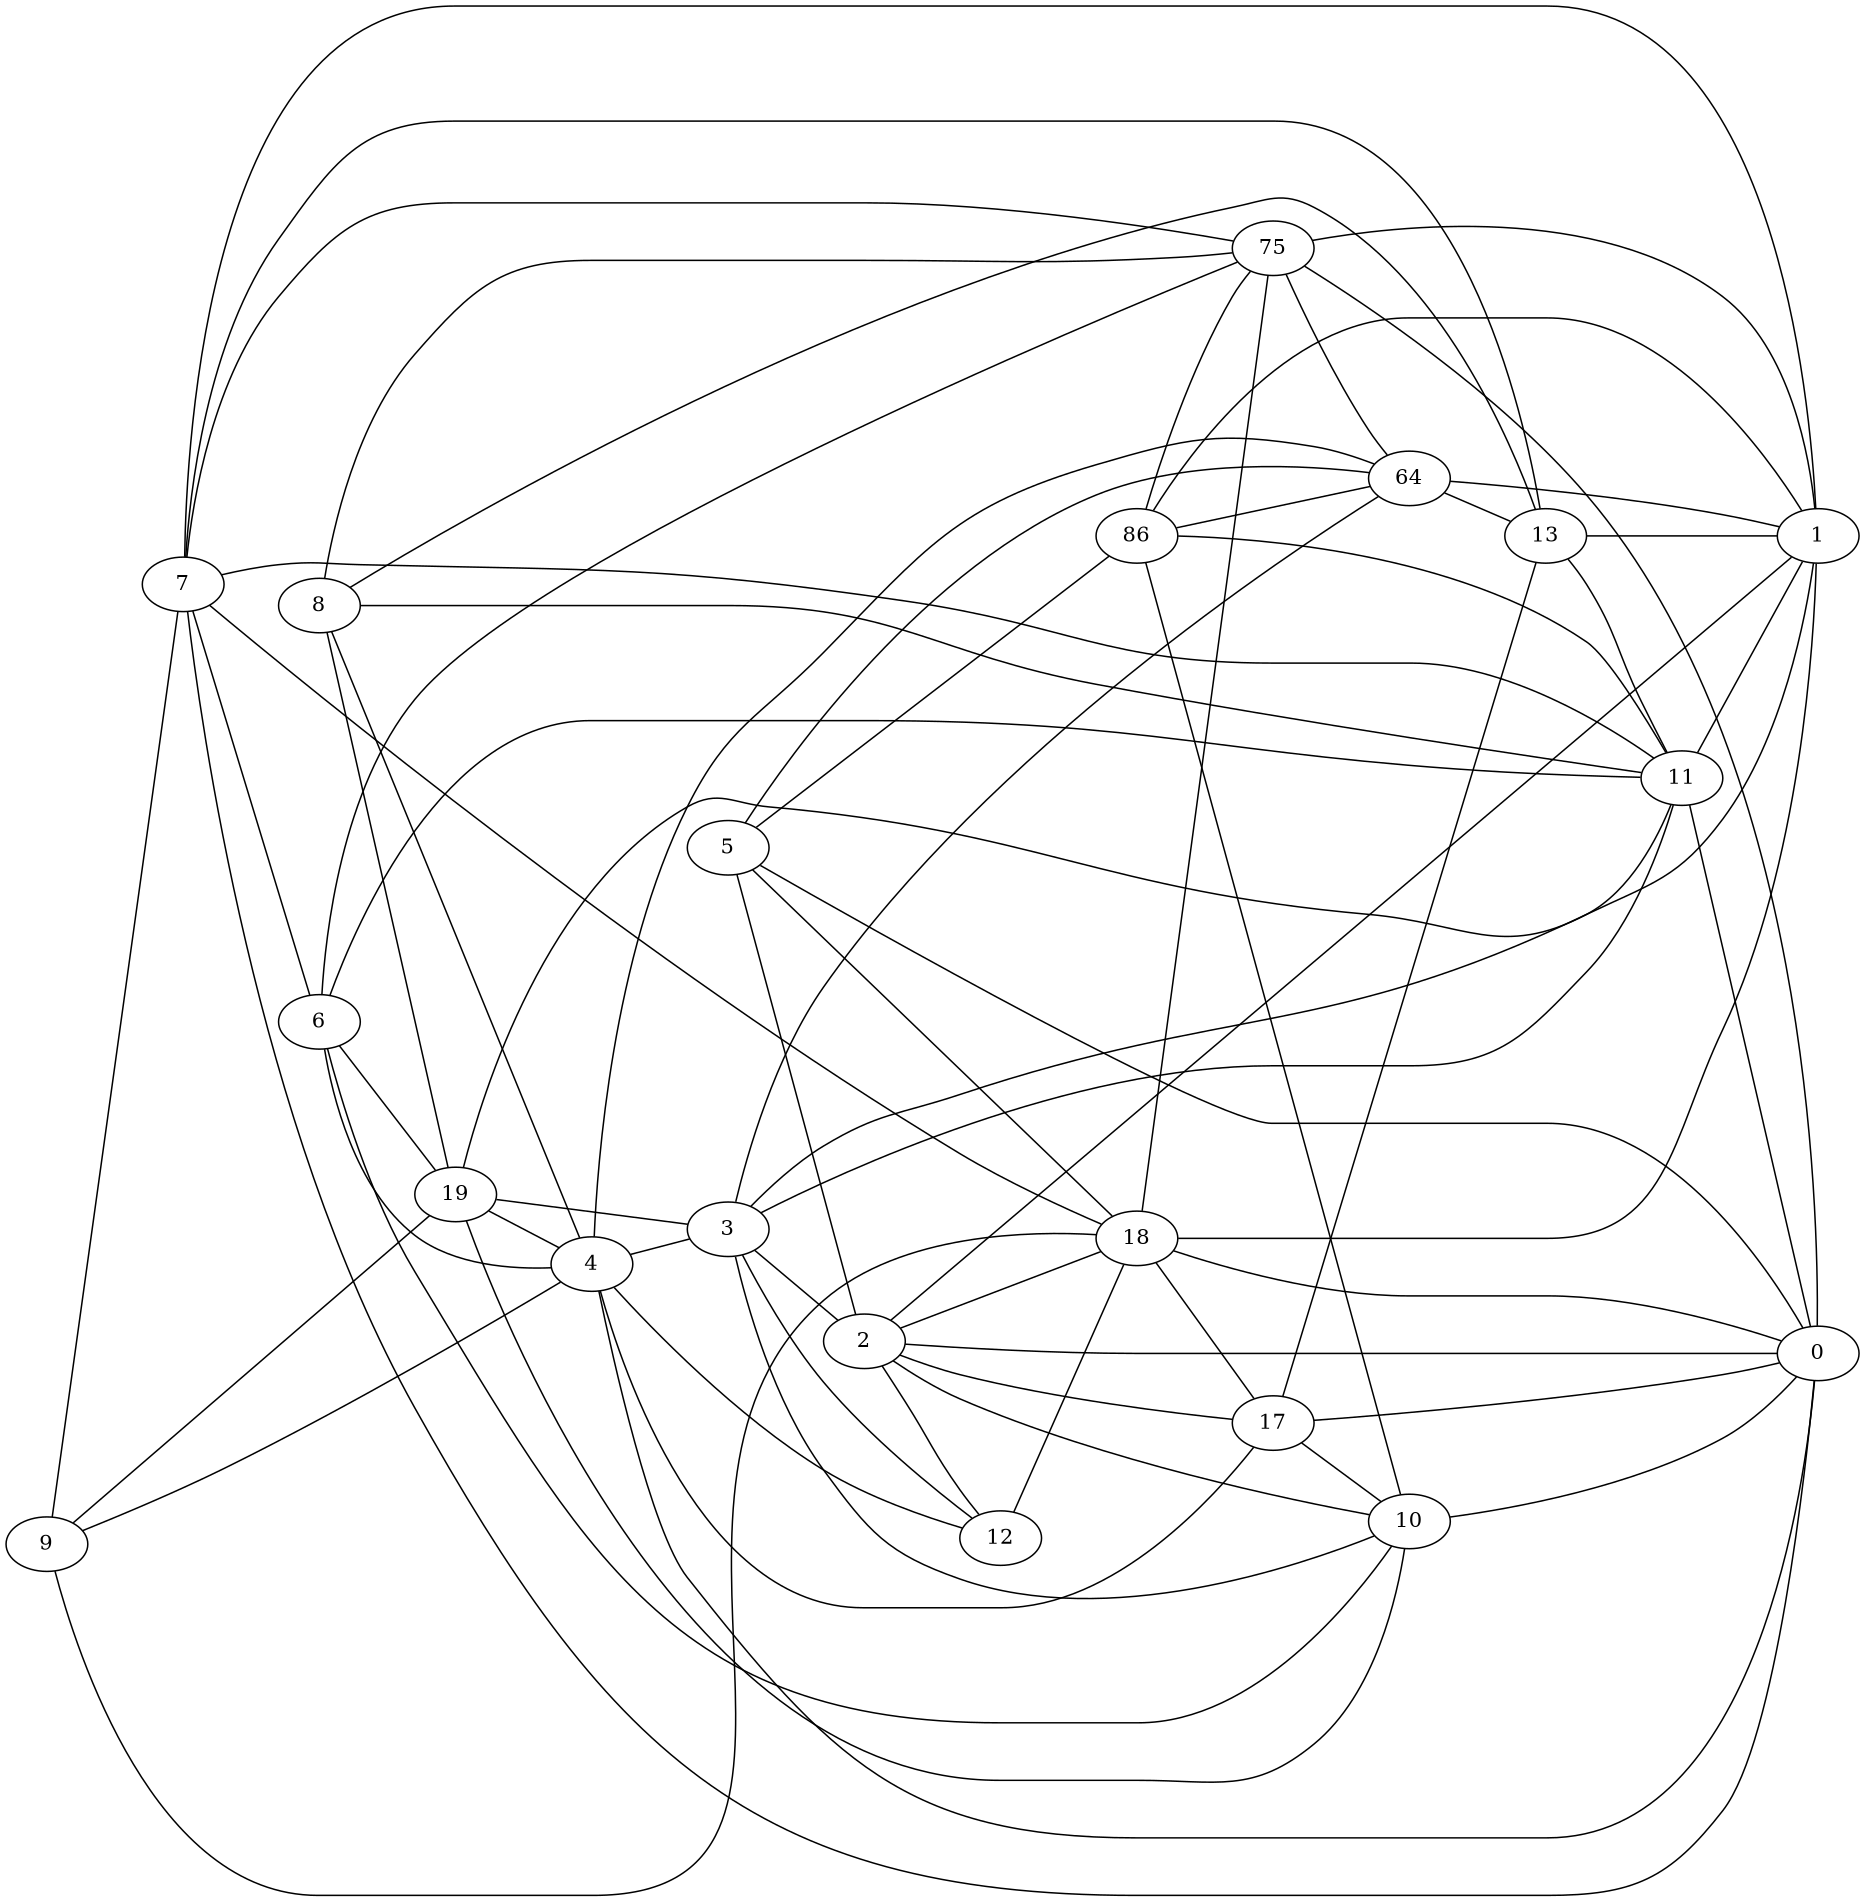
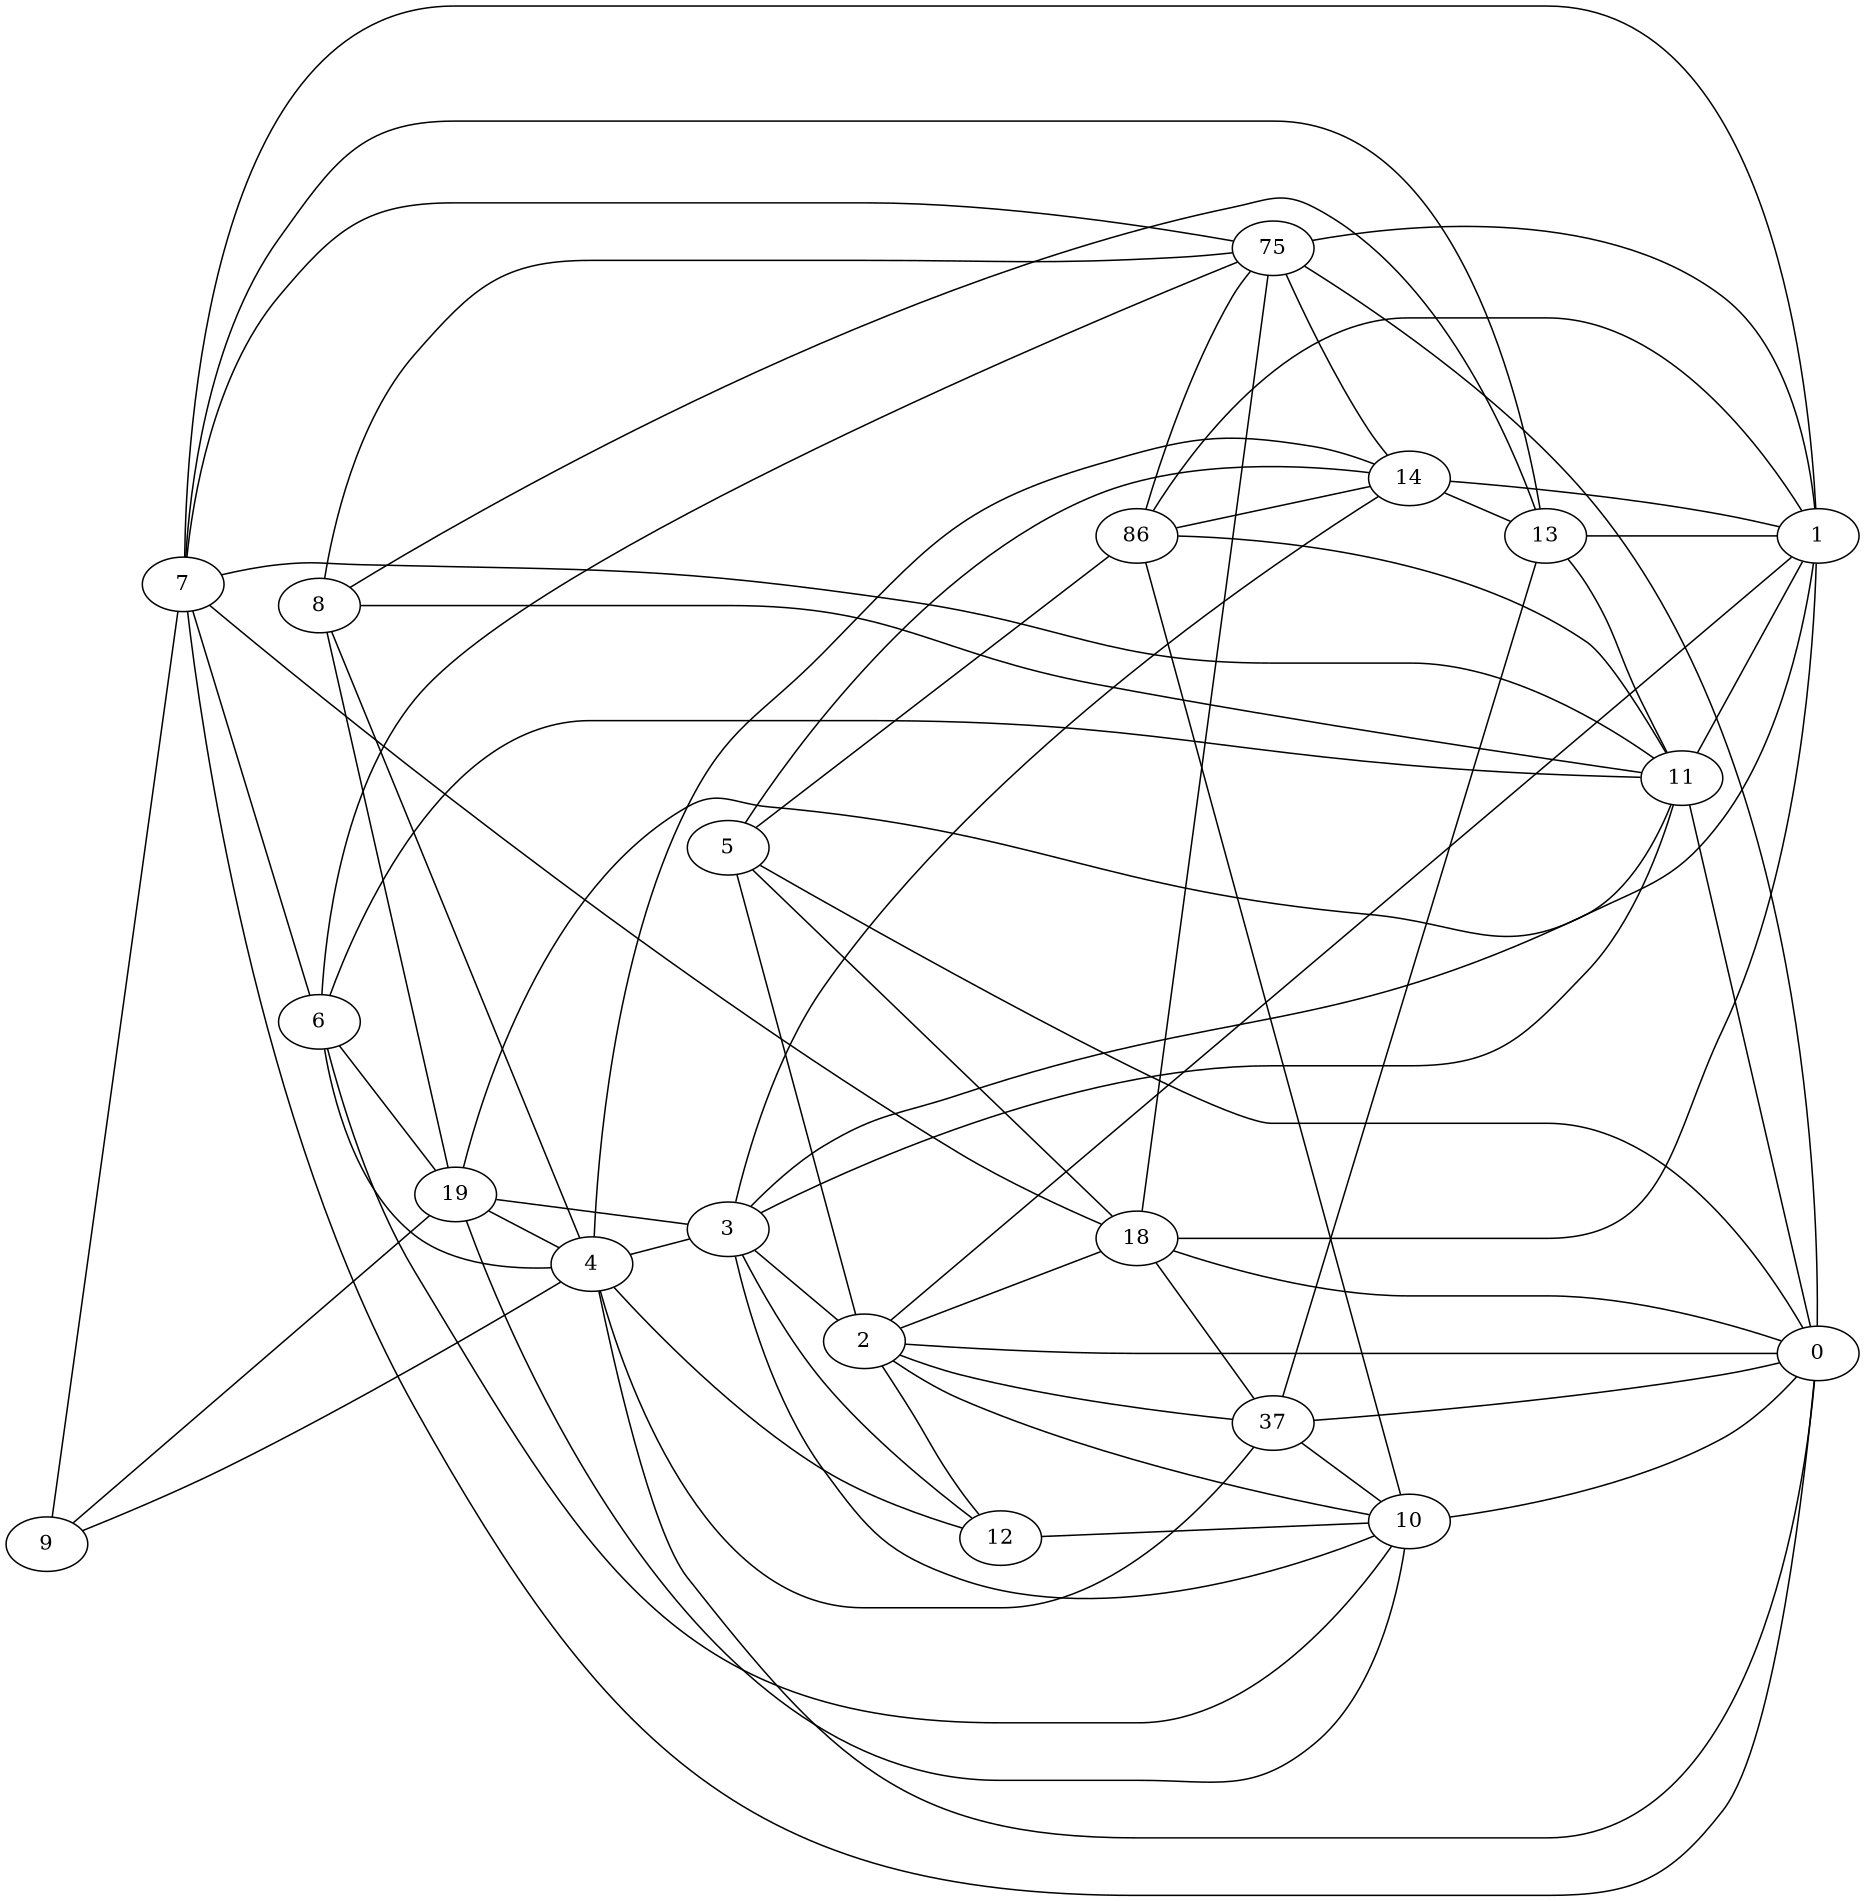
(1409, 478) -> (1409, 478)
(1072, 1382) -> (1205, 1530)
(1273, 1423) -> (1273, 1423)
(709, 1840) -> none
